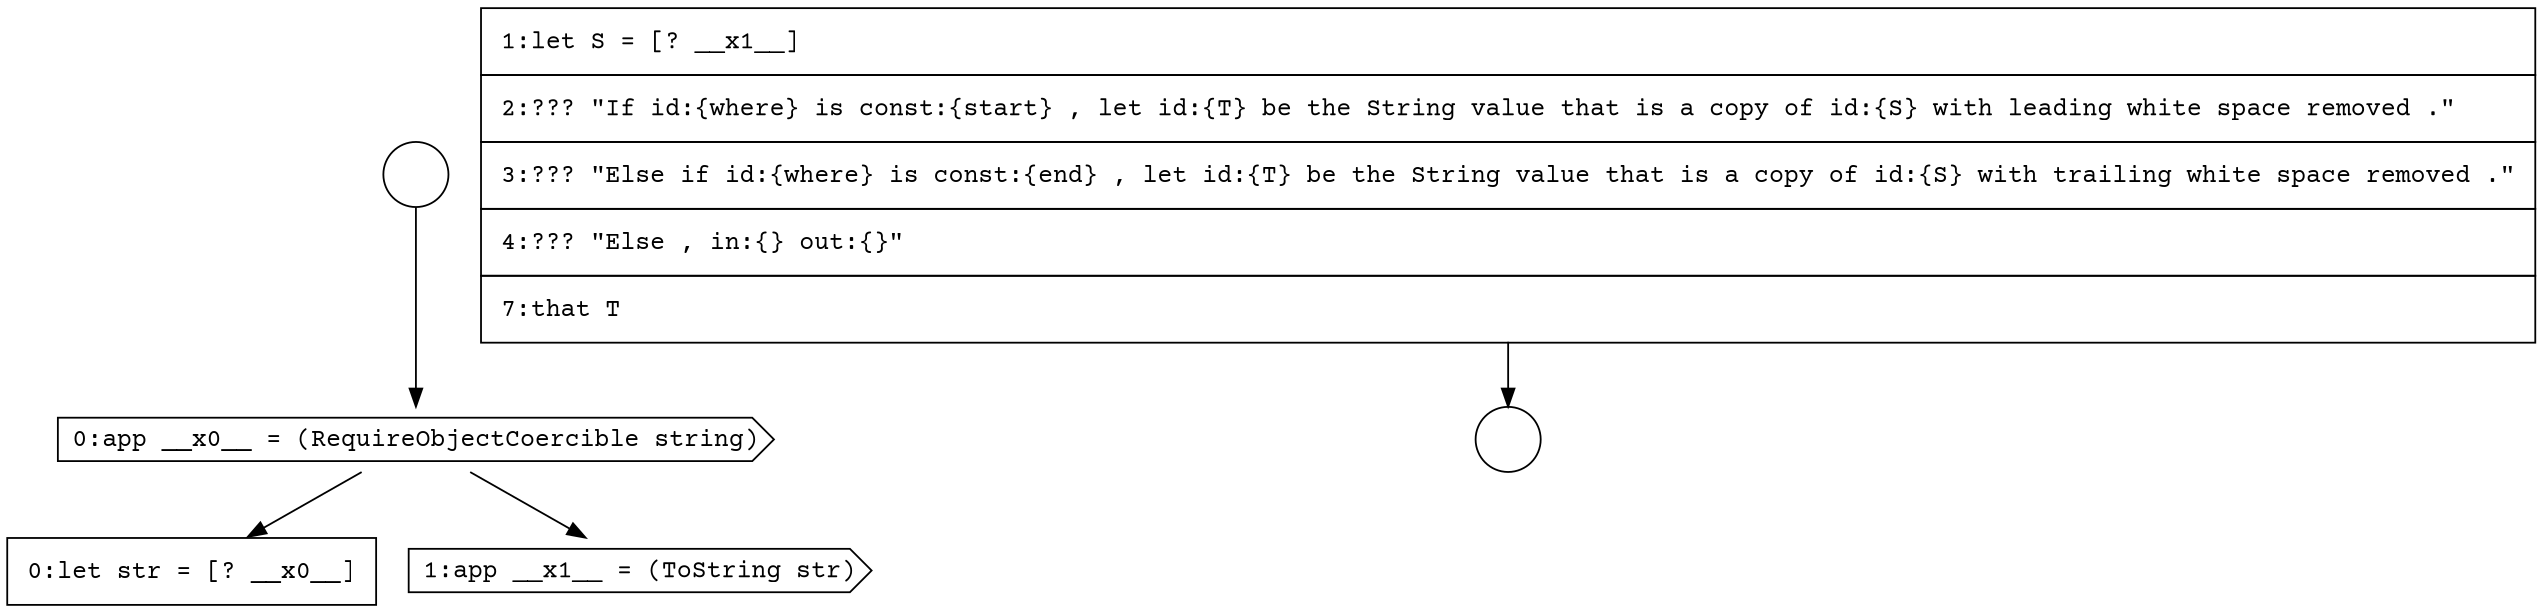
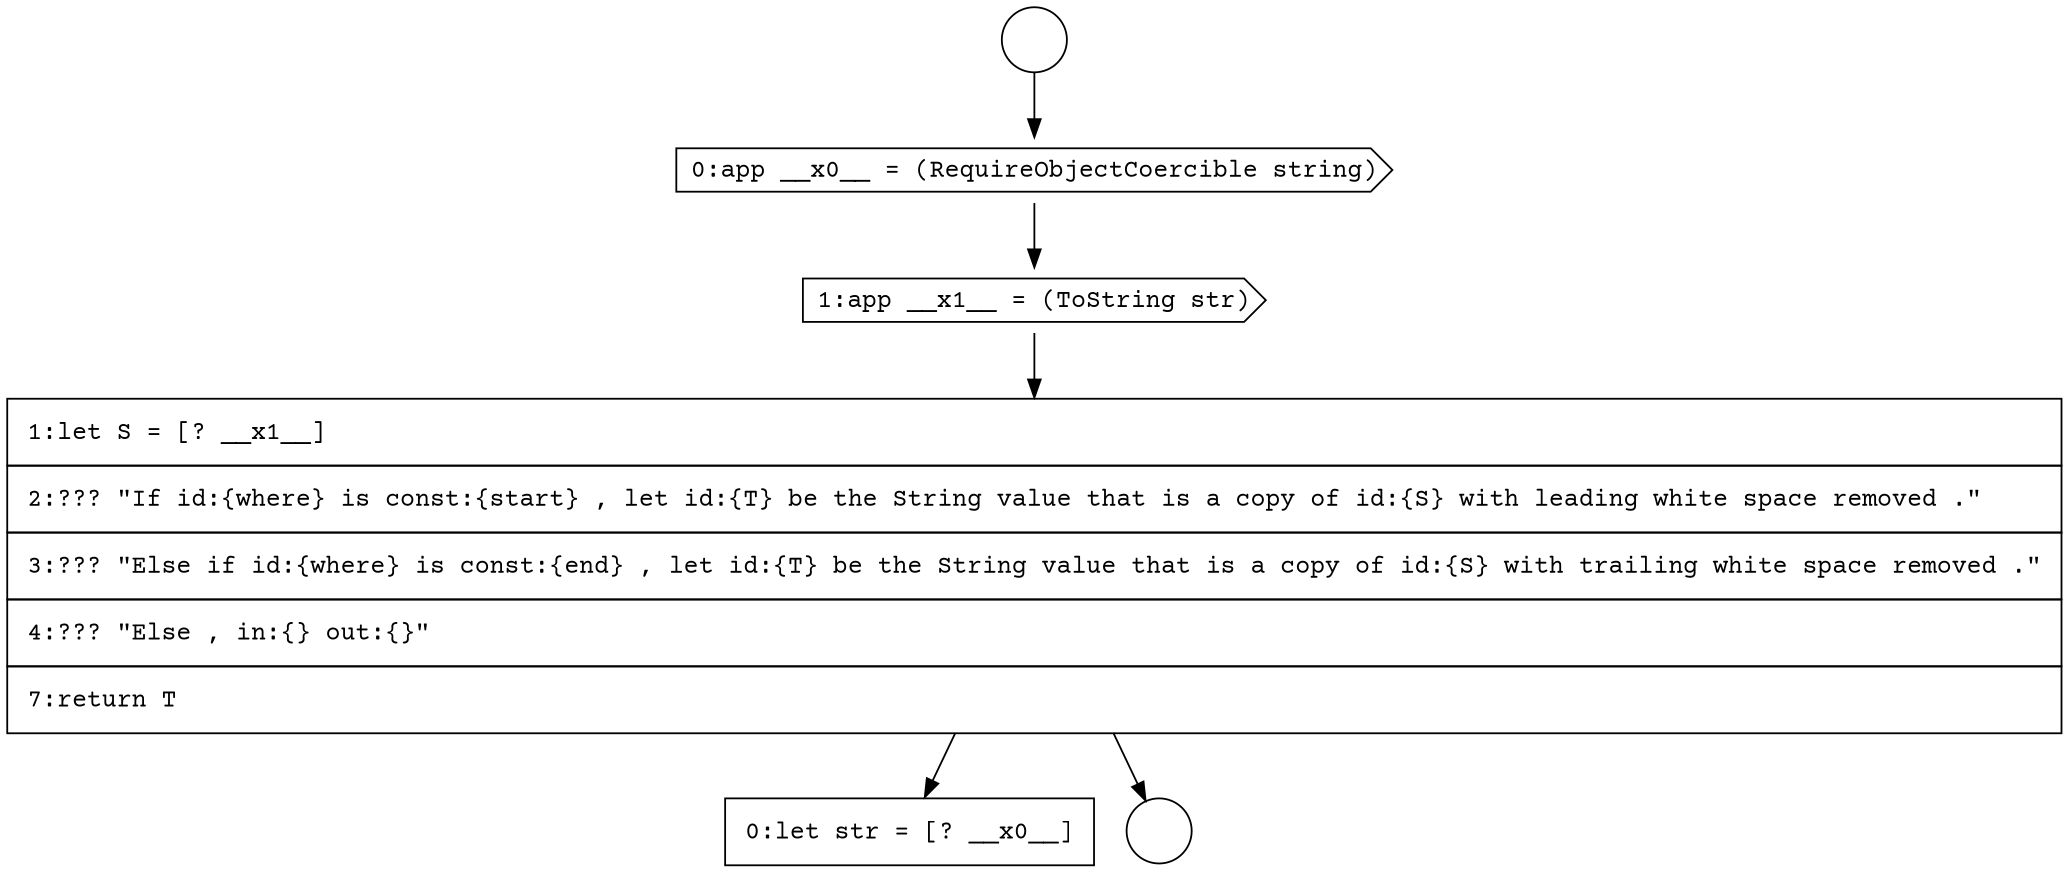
(561, 308) -> (102, 699)
none -> (1034, 356)
(313, 500) -> (944, 757)
